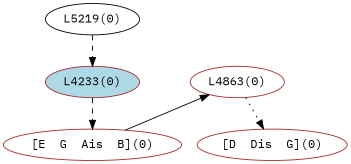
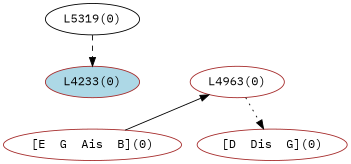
(92, 19) -> (92, 19)
(237, 82) -> (237, 82)
(92, 109) -> none
